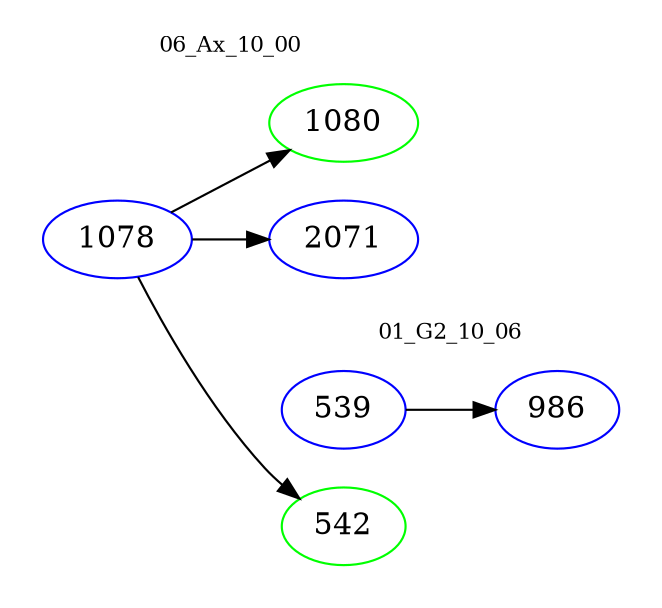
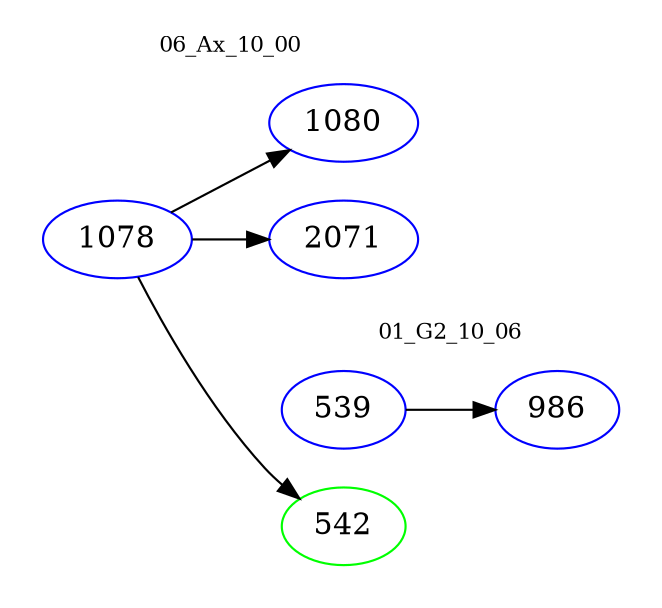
(344, 123) -> (344, 123)
